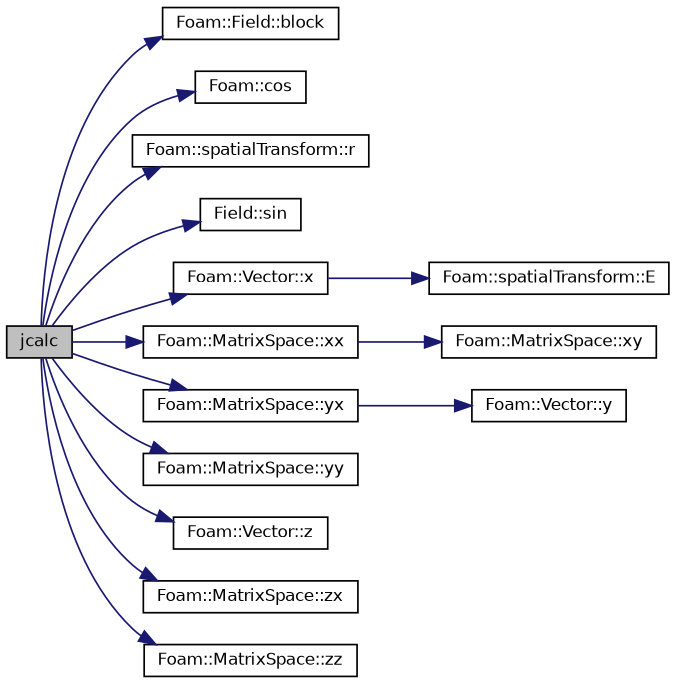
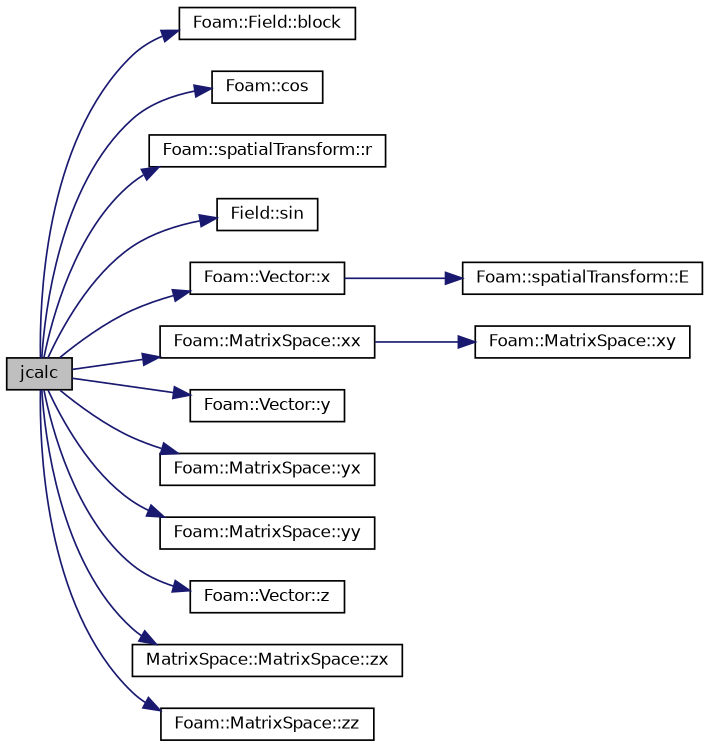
(406, 406) -> (123, 385)
(251, 597) -> (267, 660)
